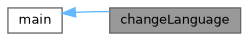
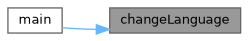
(92, 12) -> (79, 29)
